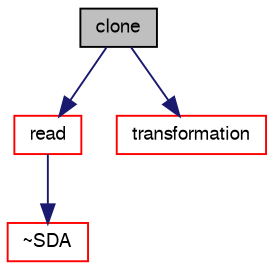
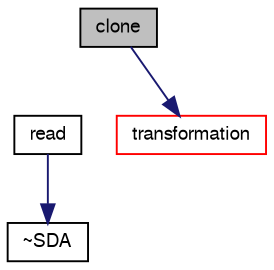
(89, 73) -> none
(48, 135) -> (48, 135)
(48, 242) -> (48, 242)
